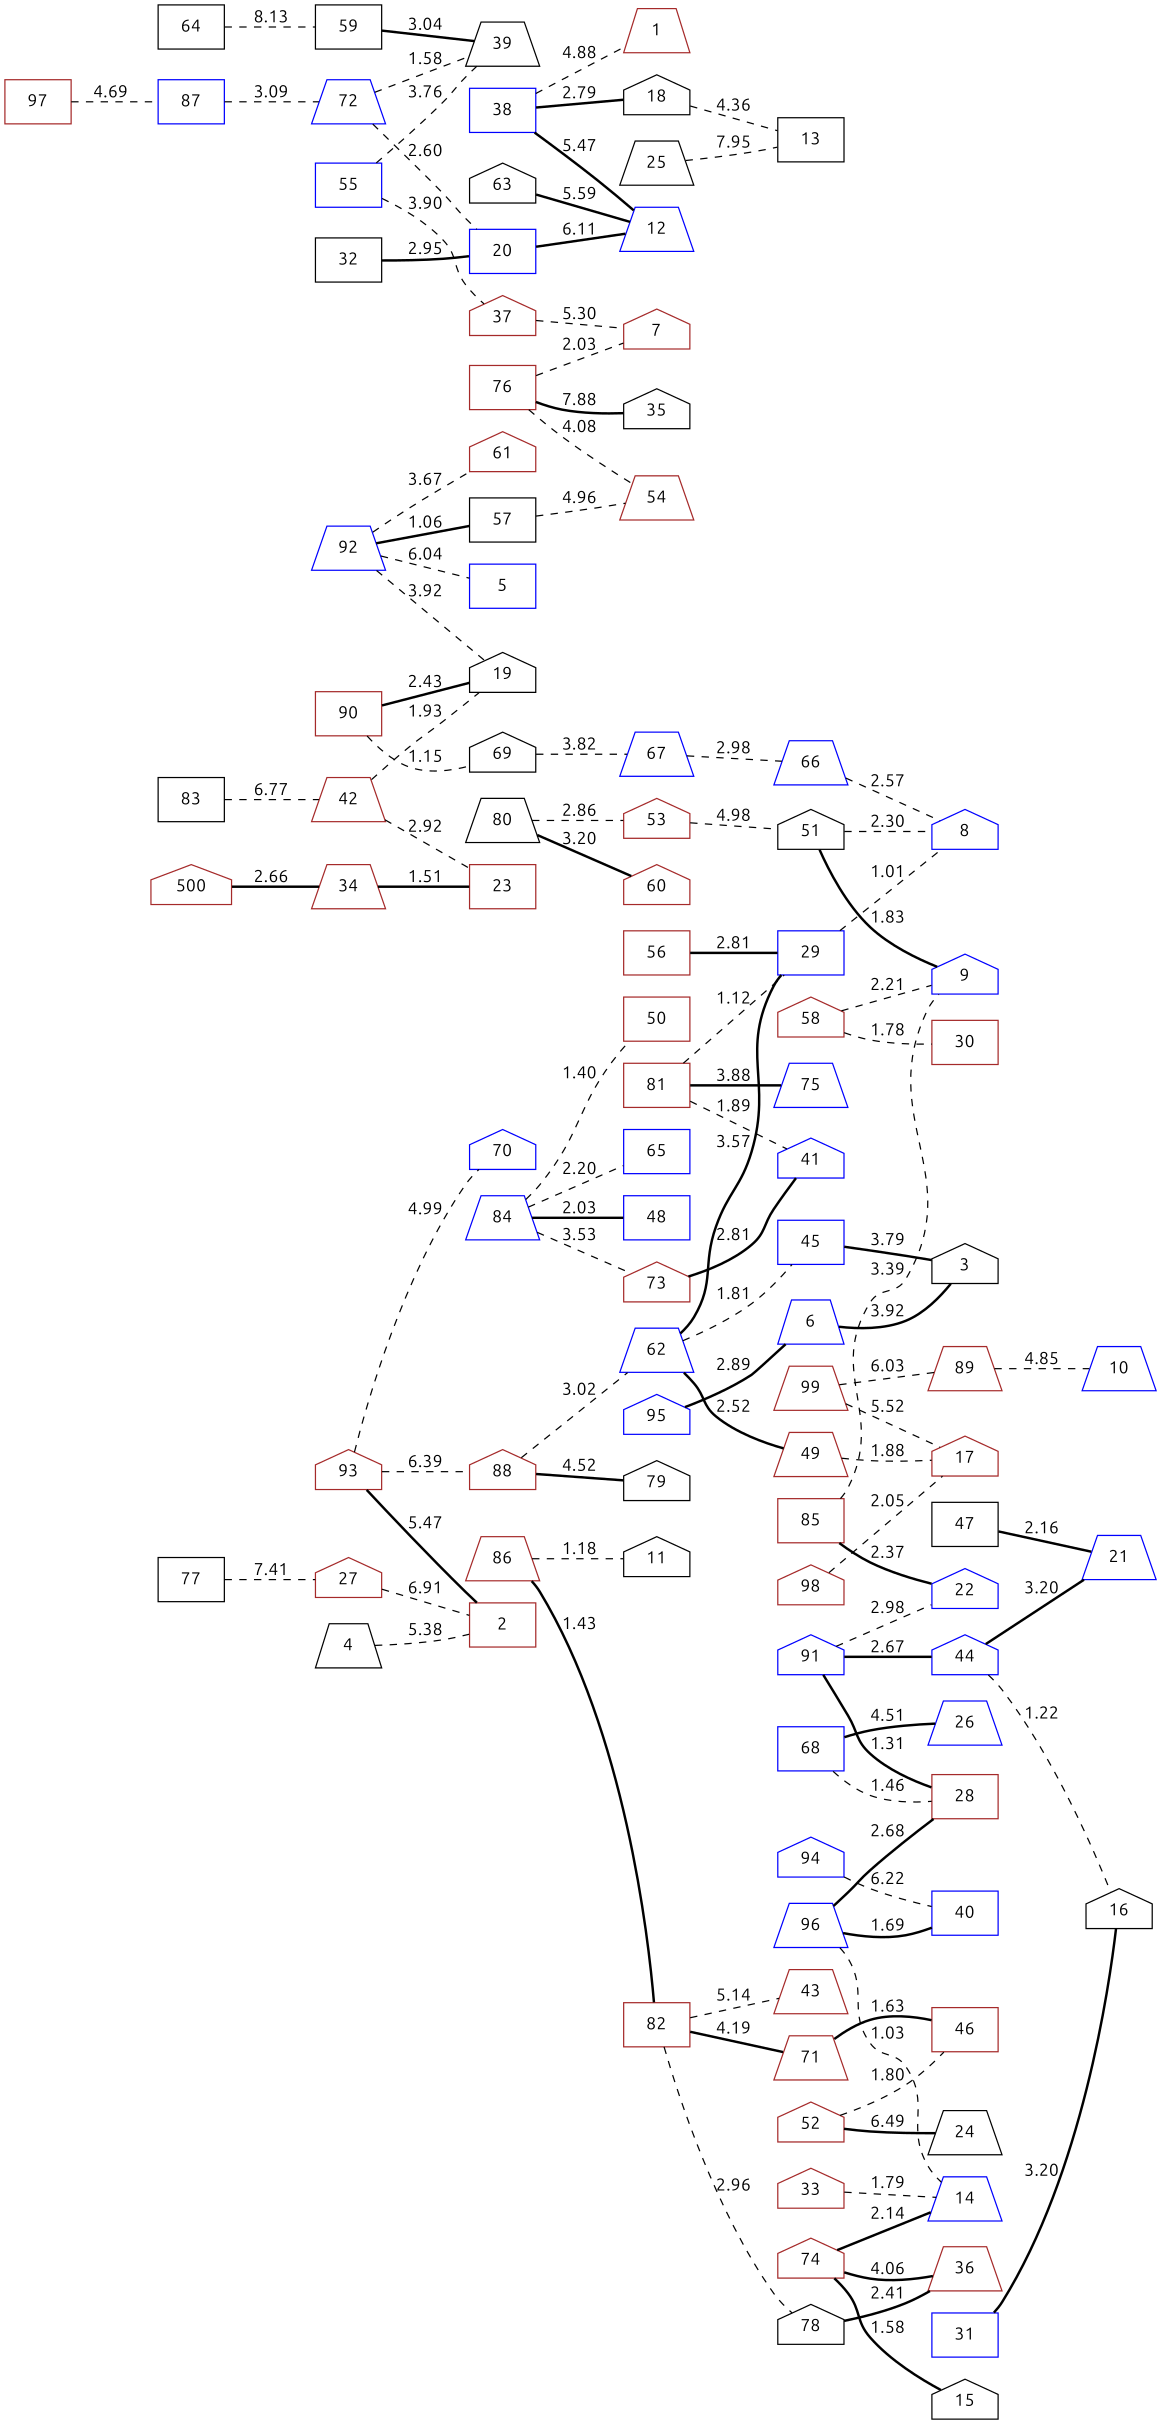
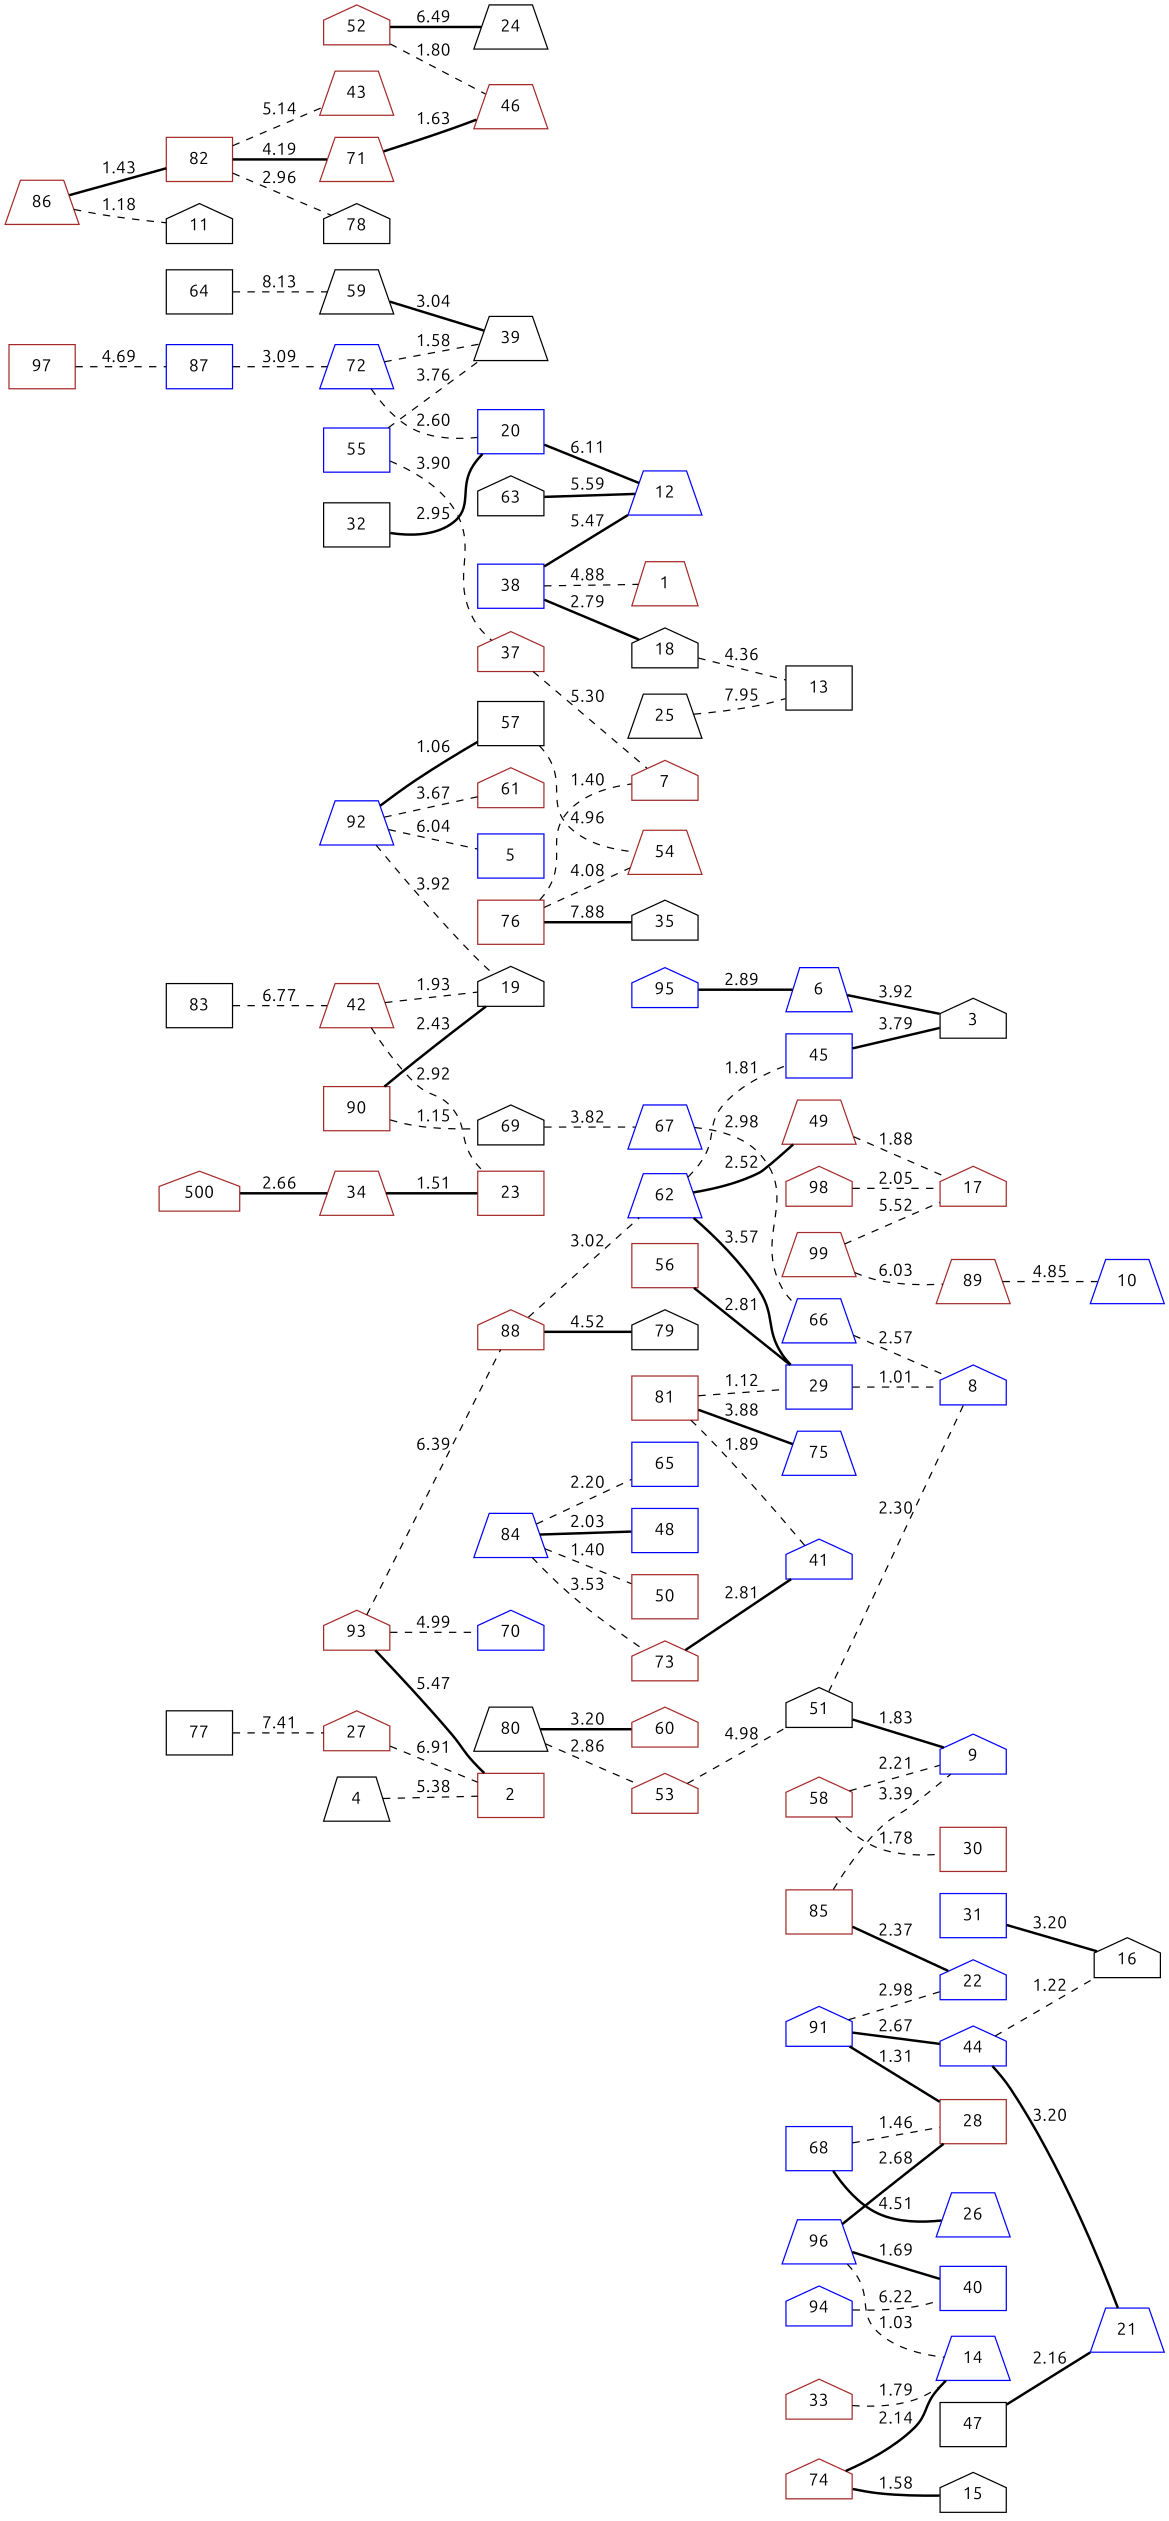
(349, 27) -> (357, 292)
(580, 345) -> (588, 781)
(965, 2030) -> (511, 107)
(965, 2269) -> none
